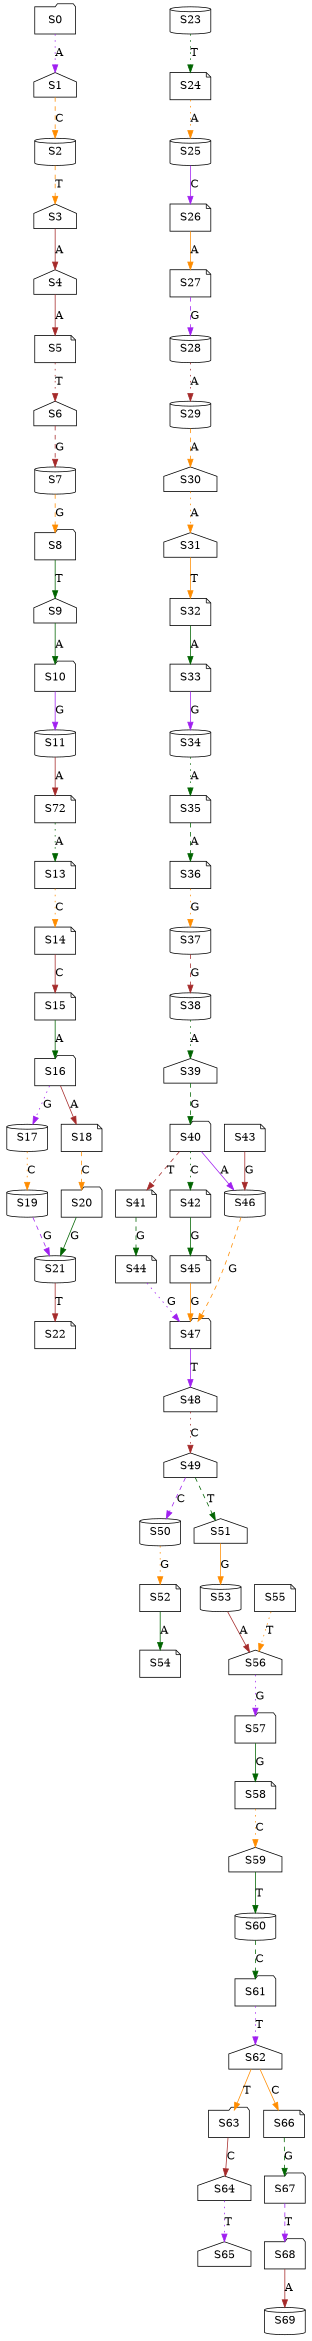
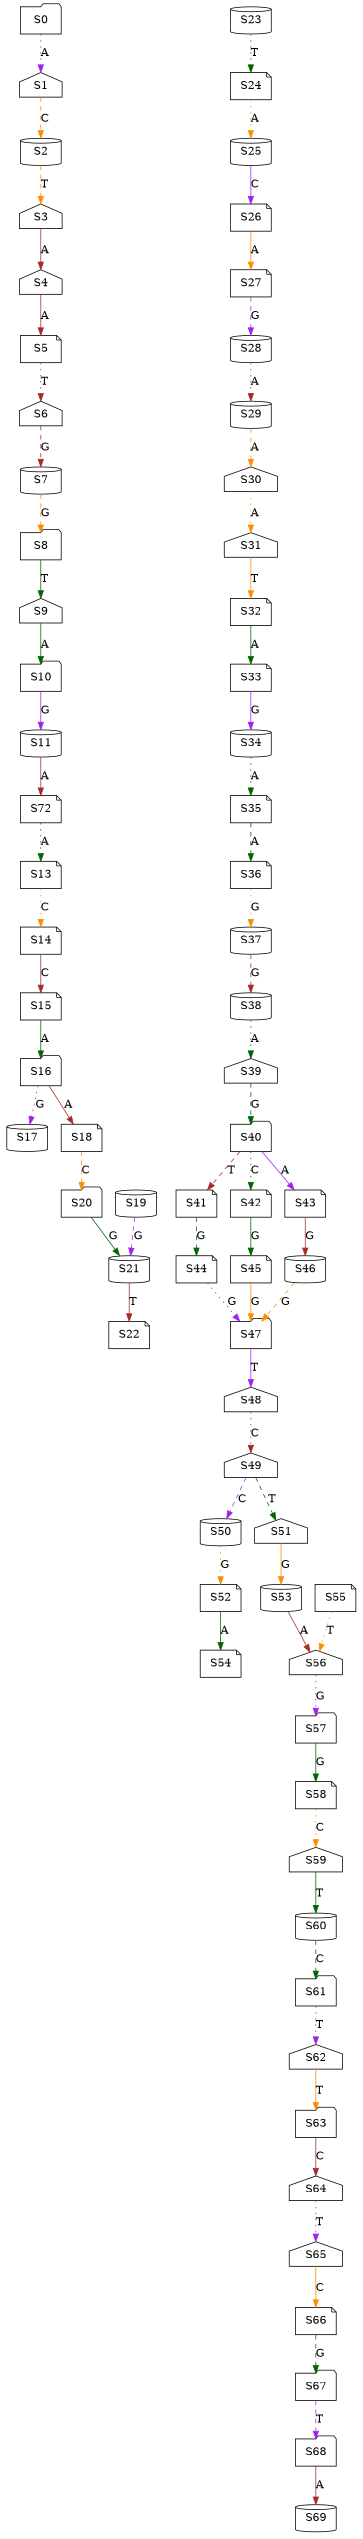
(27, 1167) -> none
(215, 1168) -> (276, 1168)
(268, 2086) -> (316, 2283)
